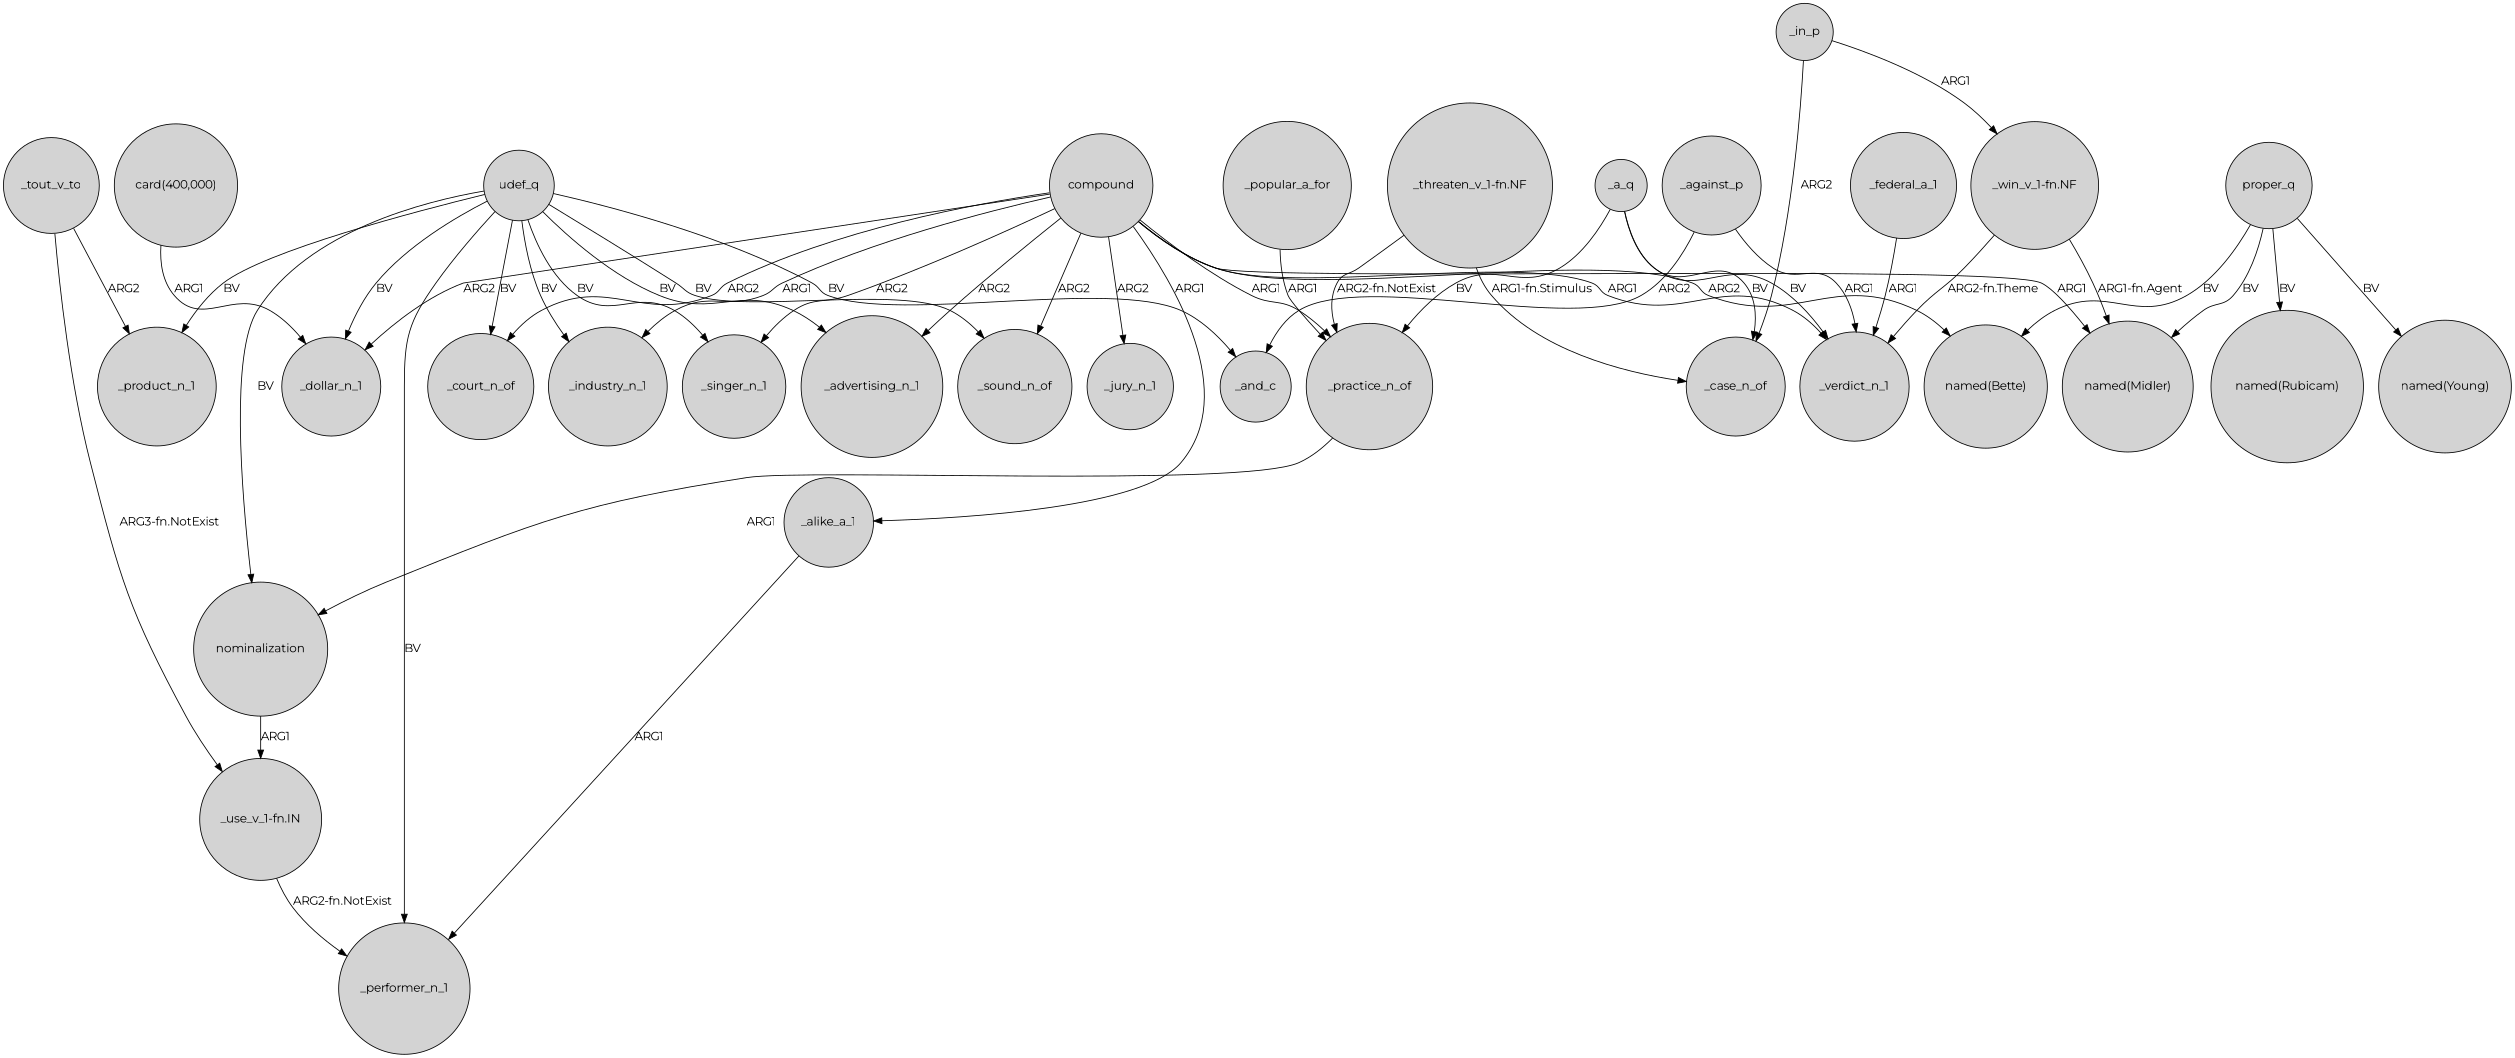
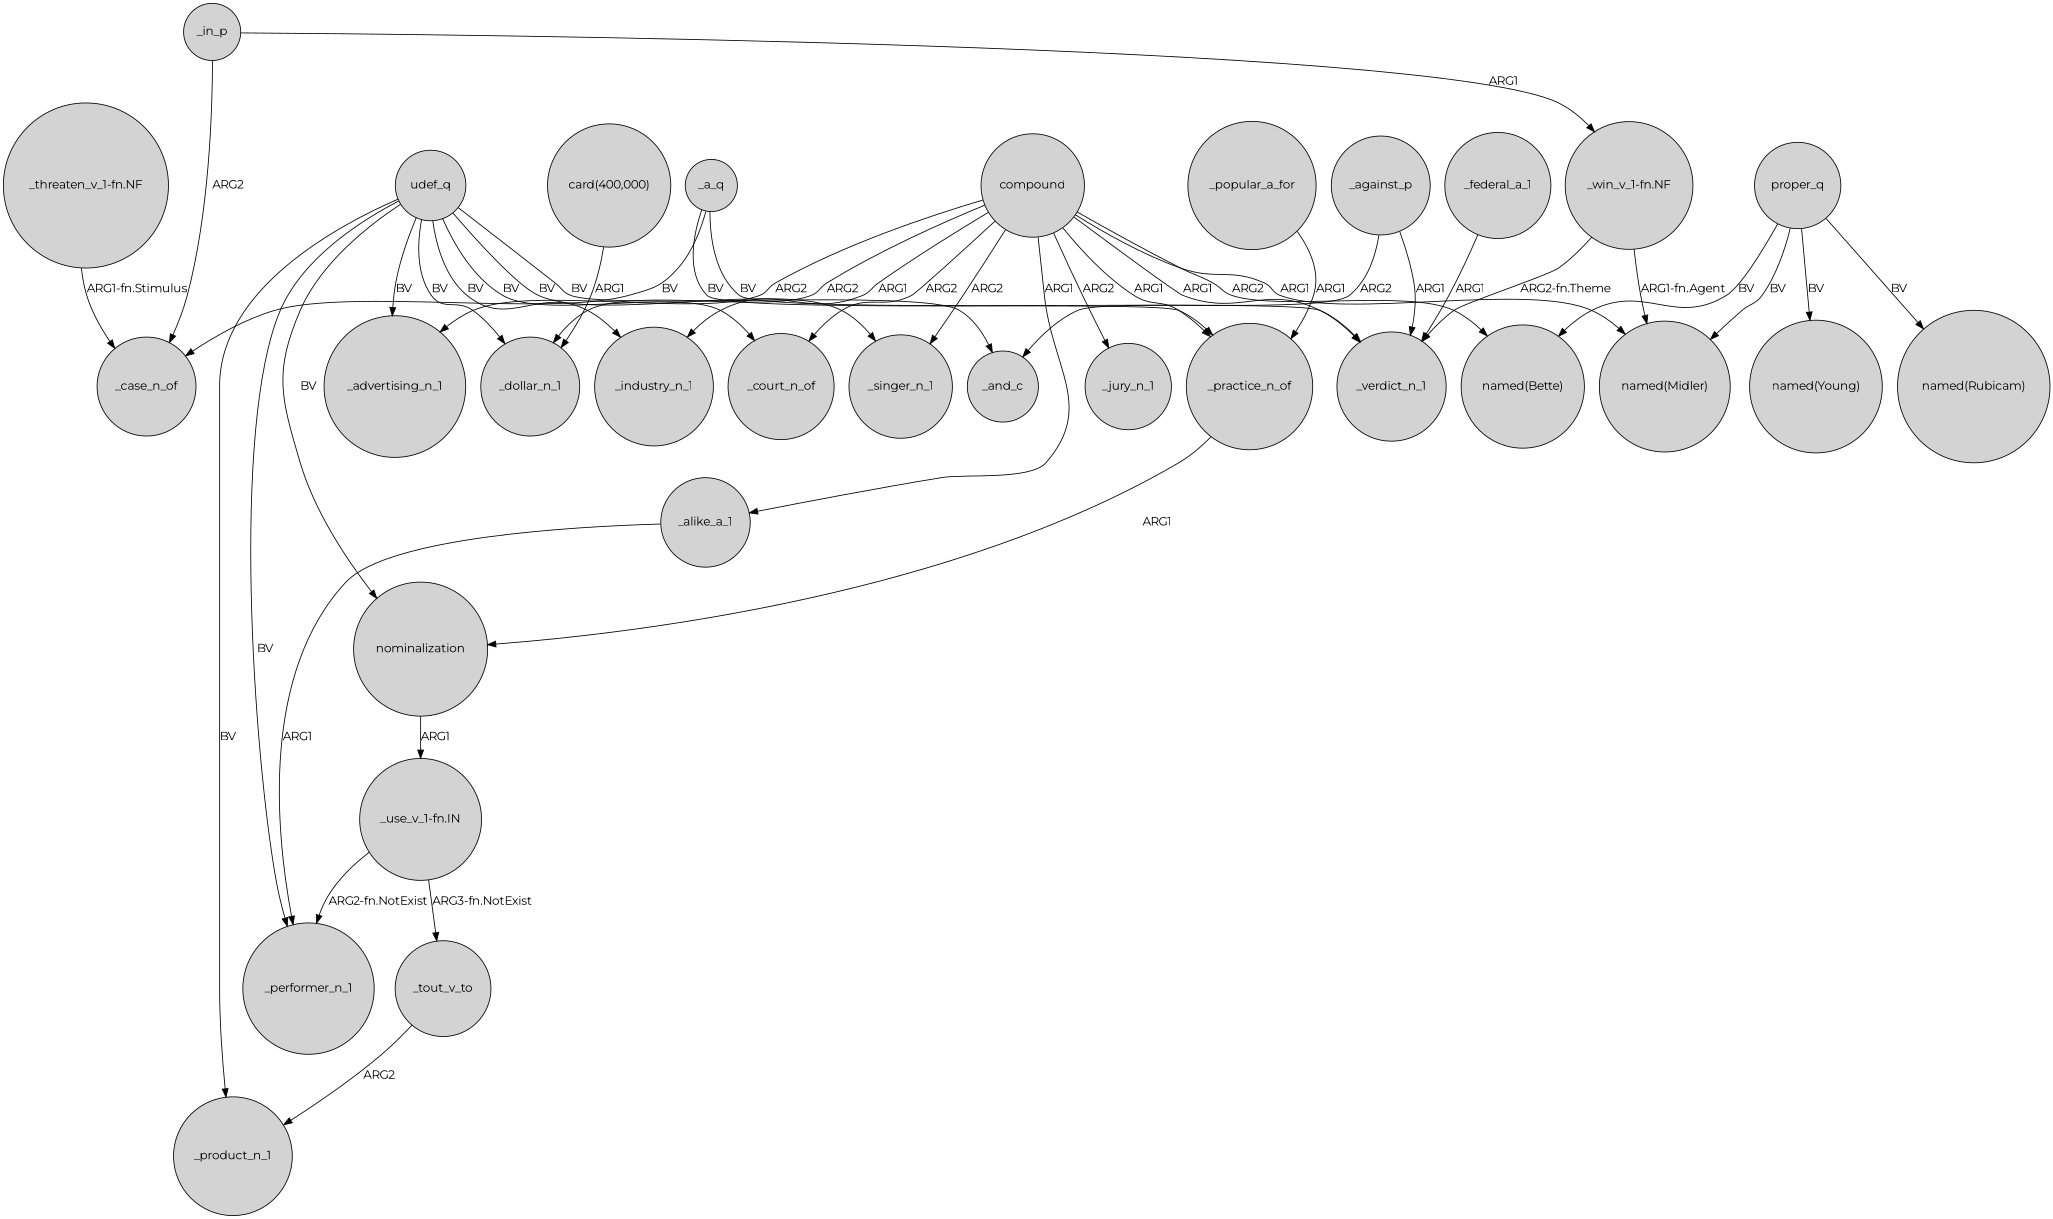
(1358, 268) -> none
(1015, 387) -> none
(103, 510) -> (432, 906)
